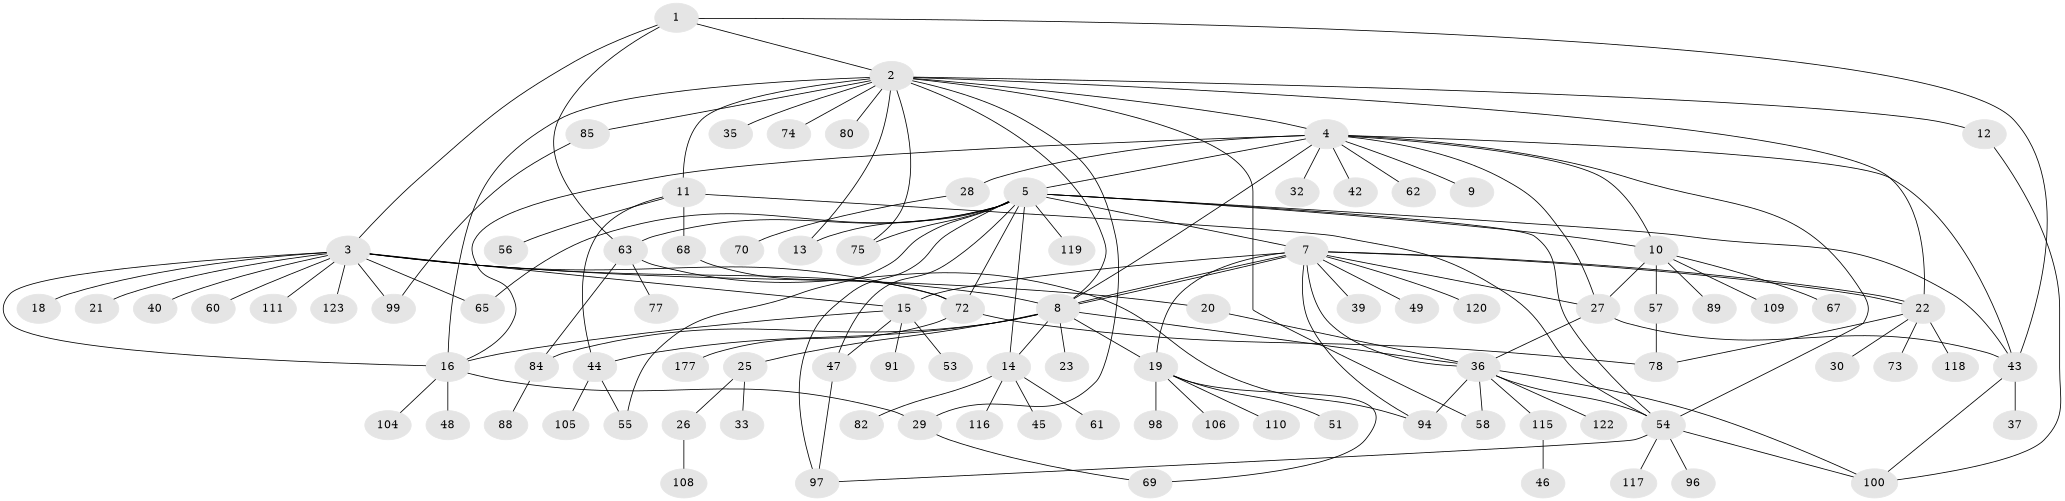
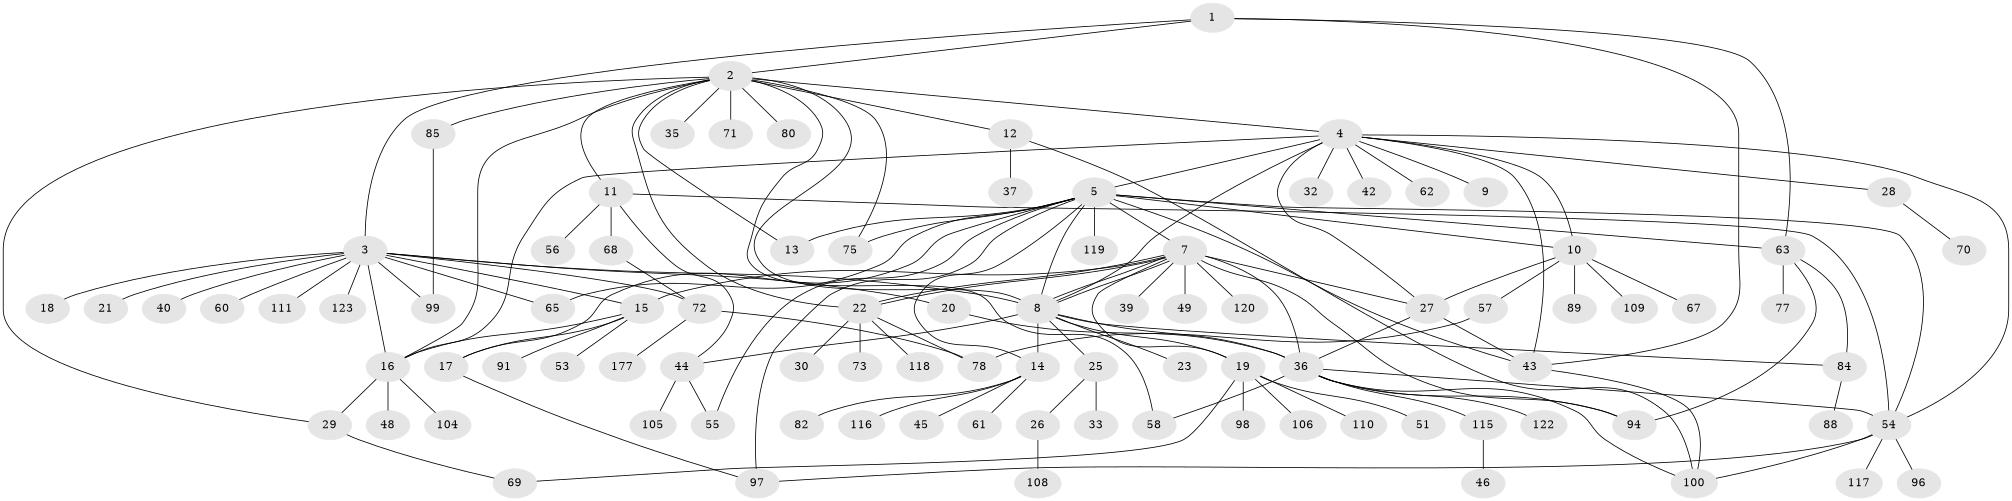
(789, 134) -> (731, 134)
(994, 251) -> (1058, 247)
(834, 367) -> (446, 367)
(2015, 396) -> (1010, 163)
